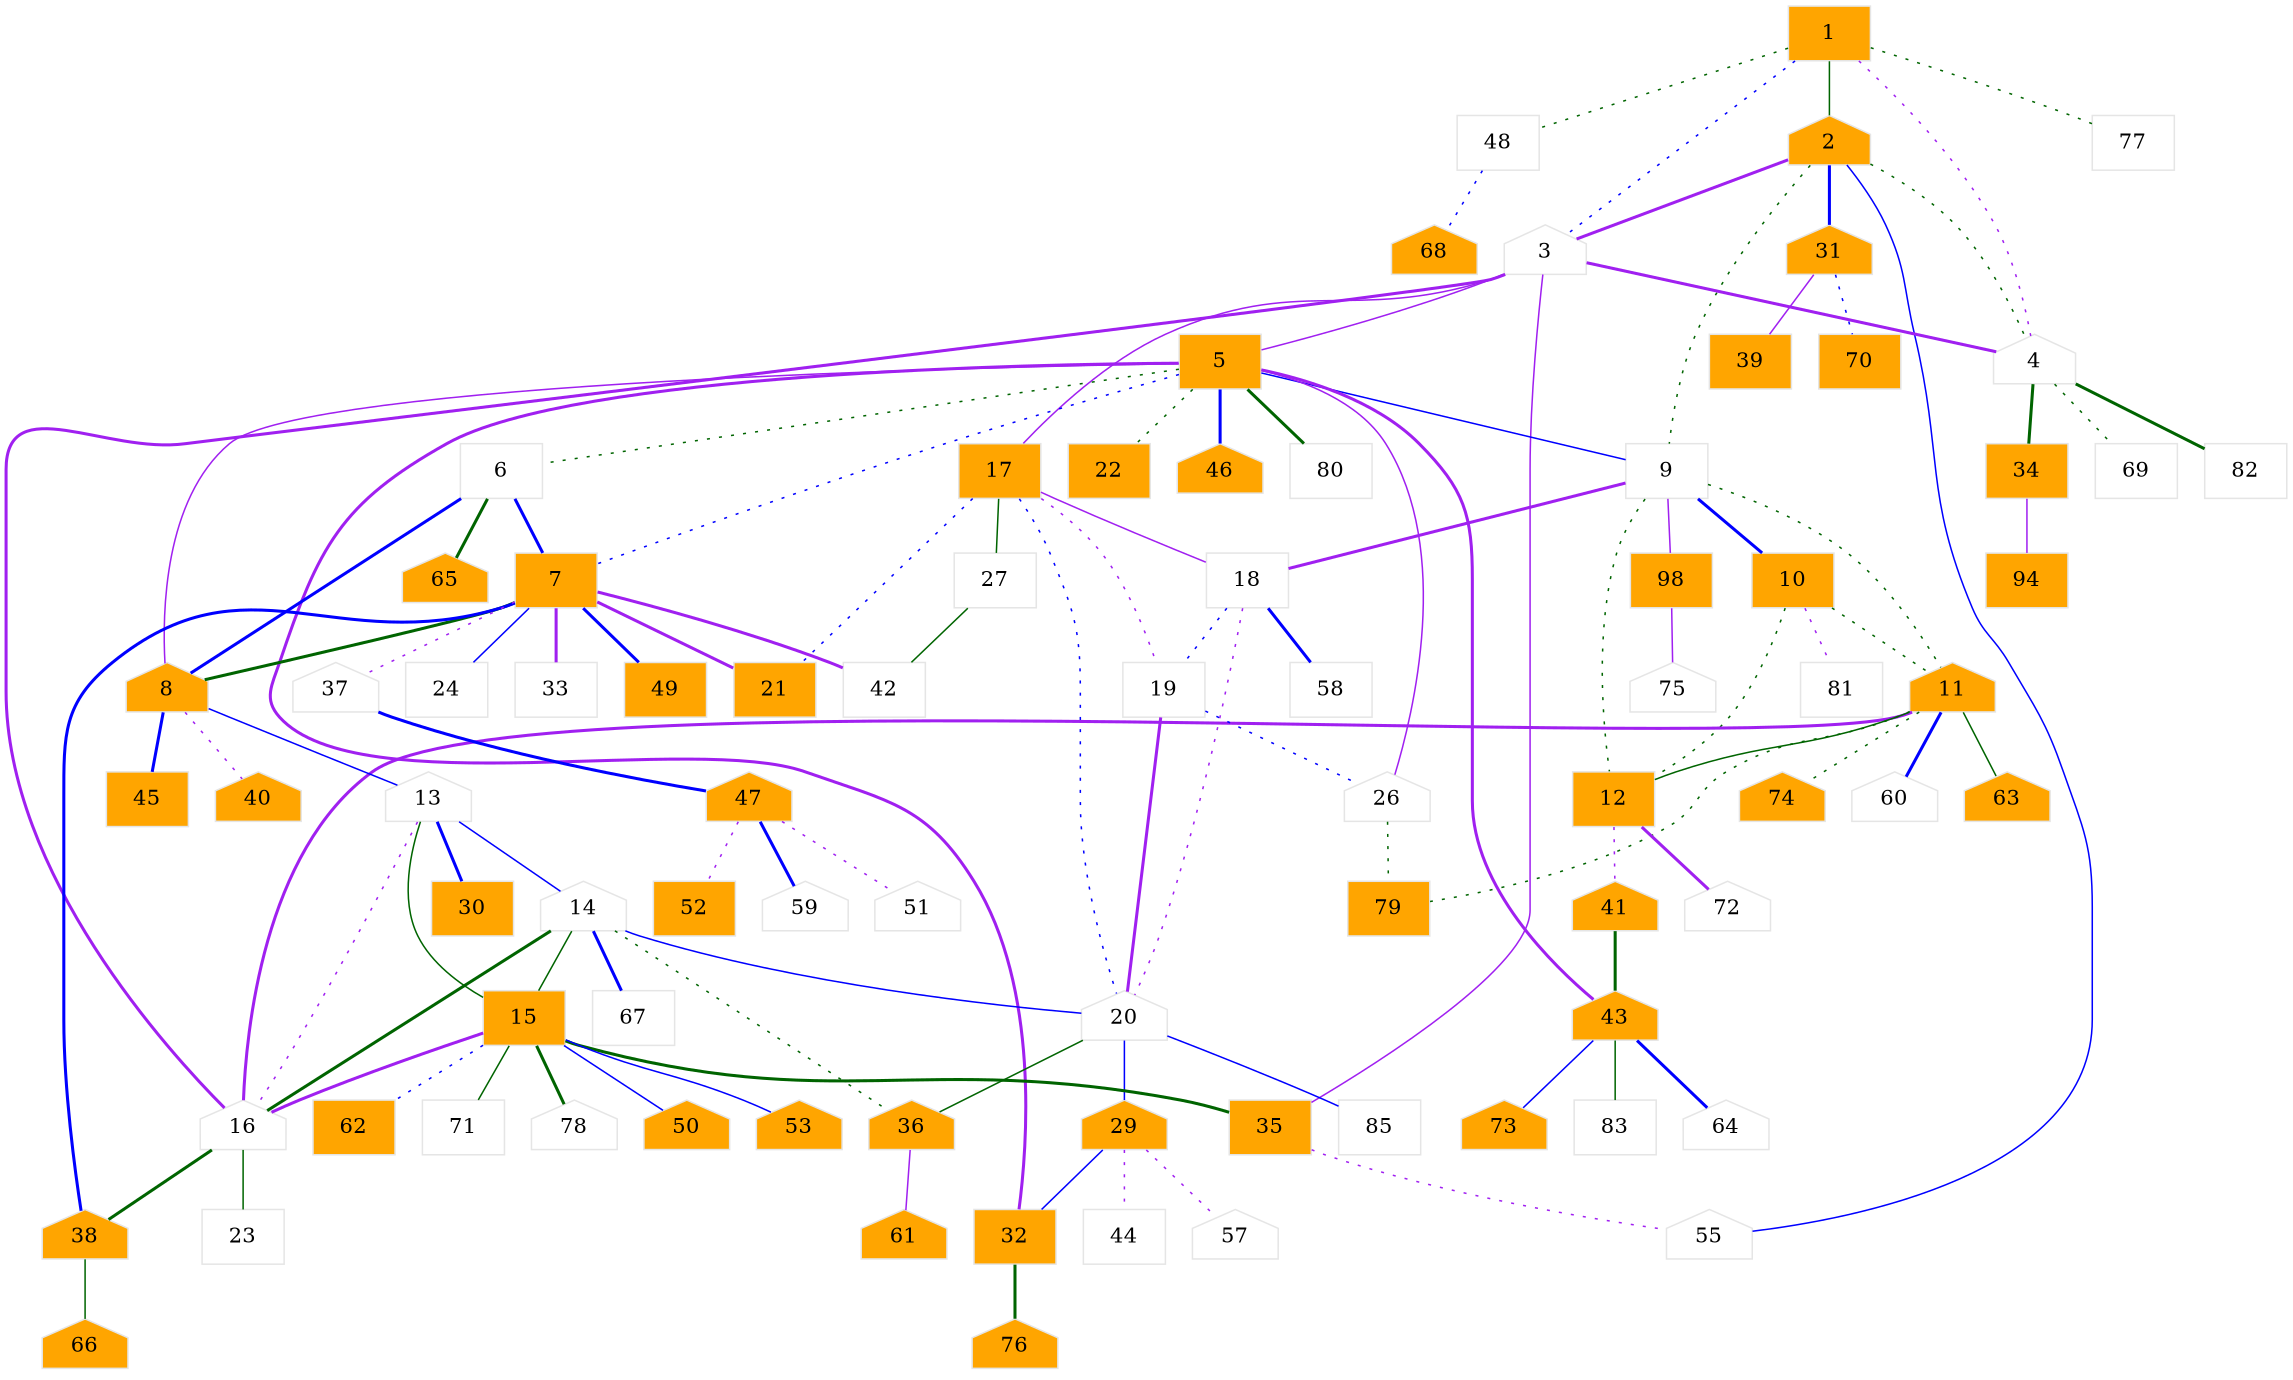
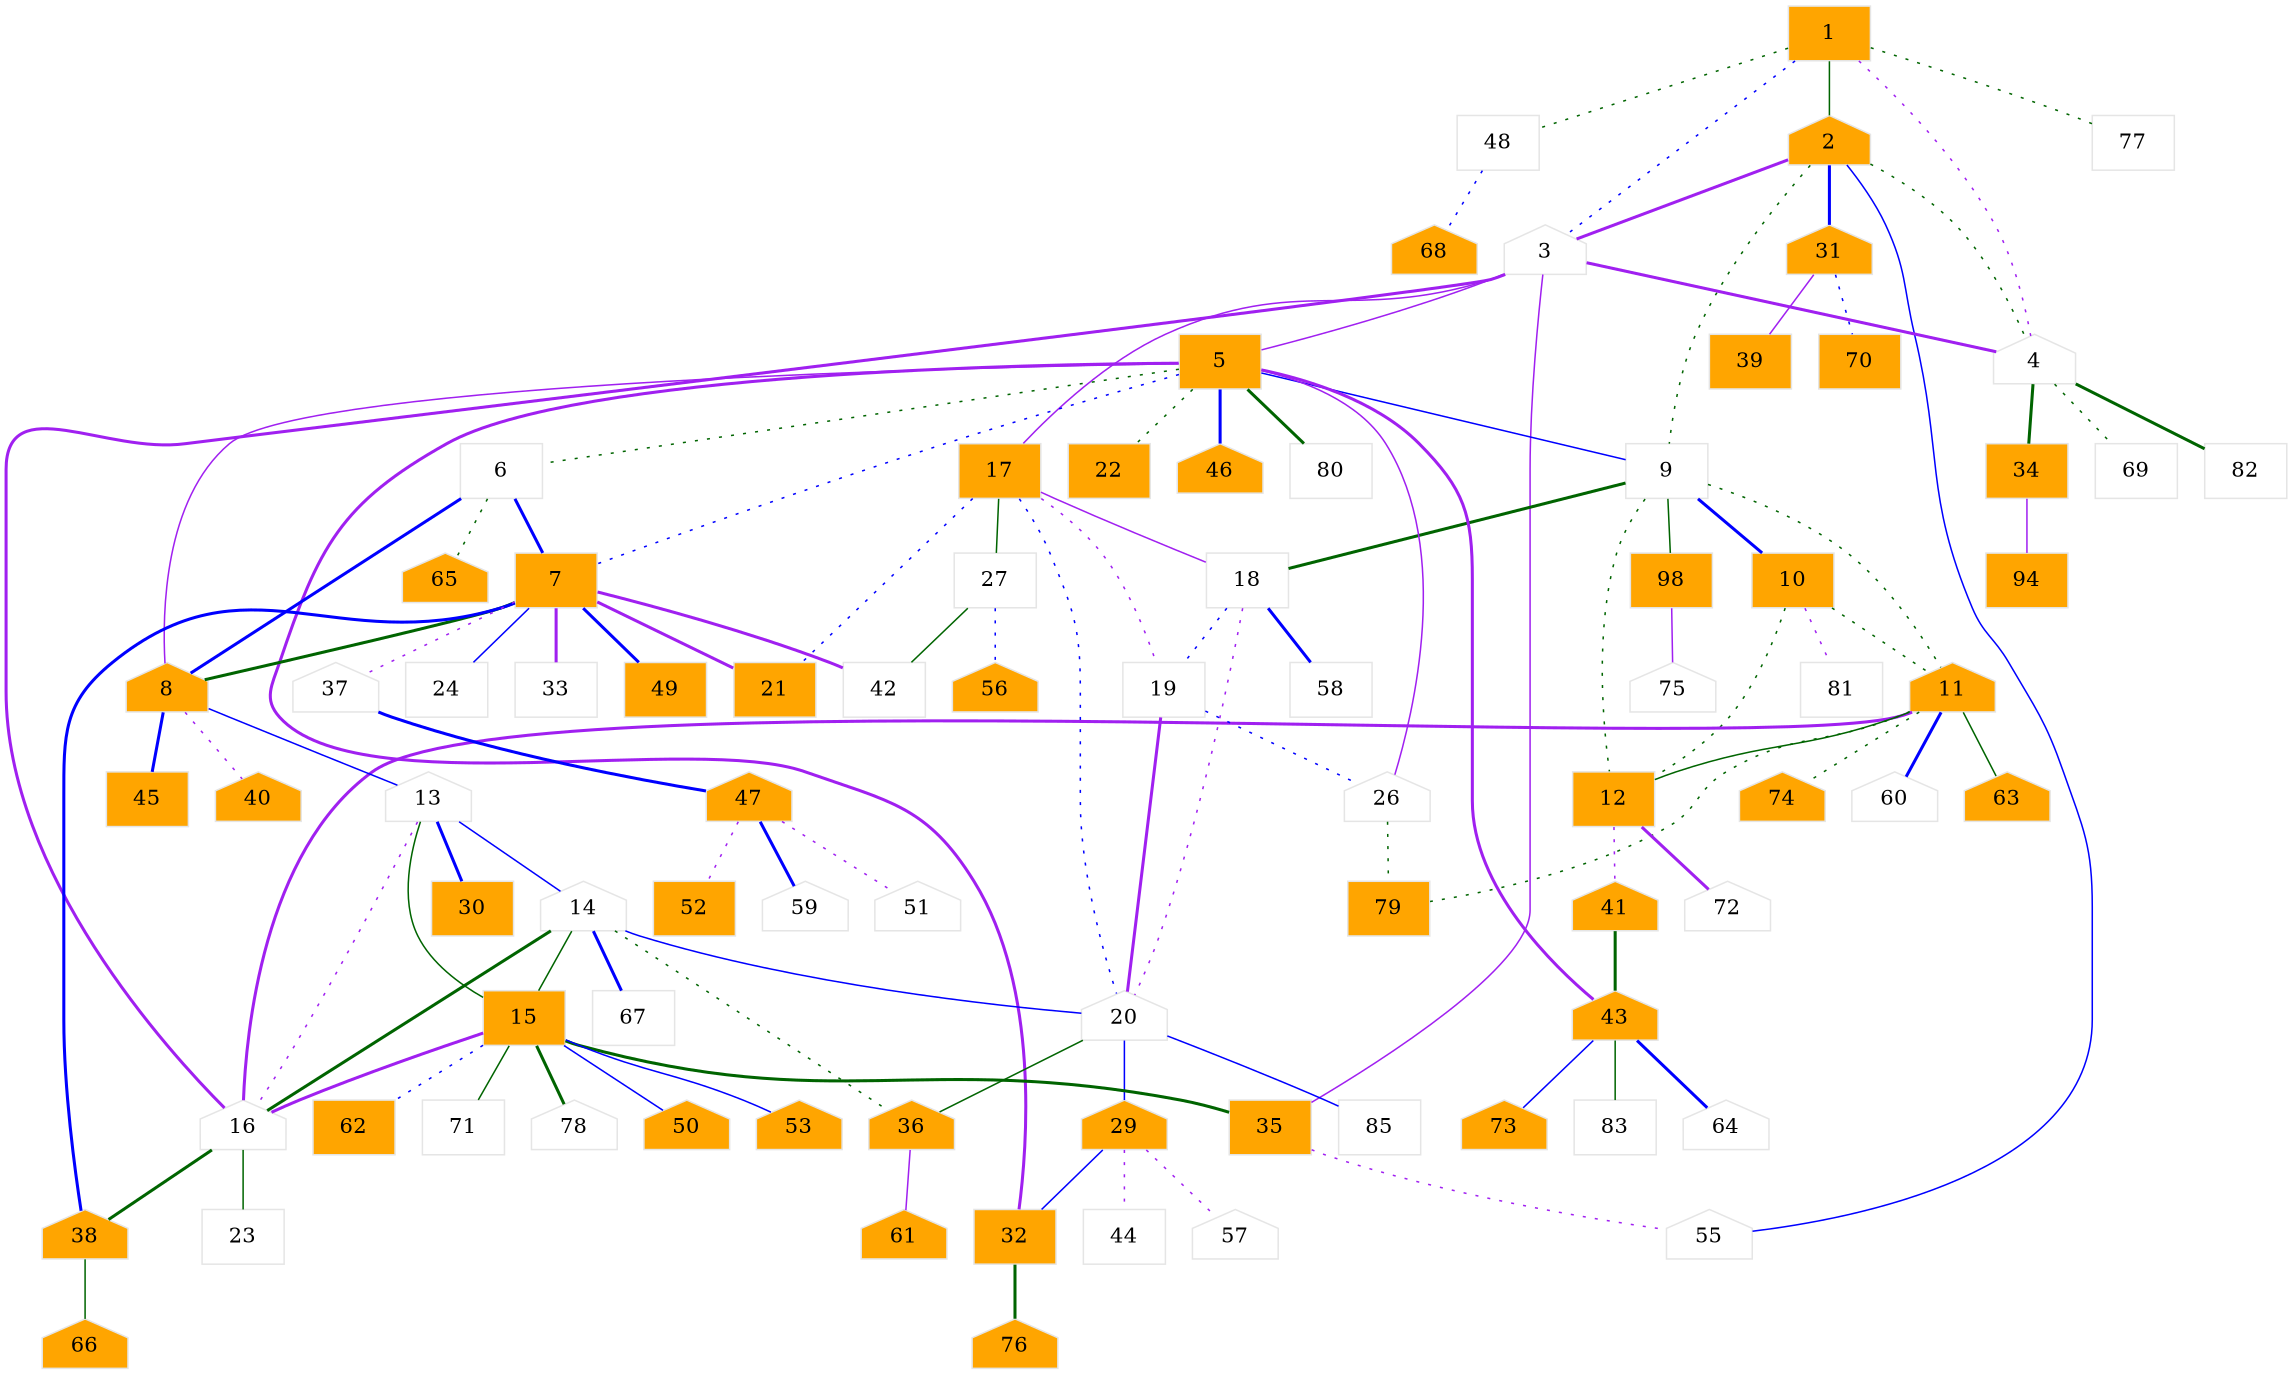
(1457, 526) -> (1457, 526)
(1669, 526) -> (1669, 526)
(472, 528) -> (472, 528)
none -> (995, 690)
